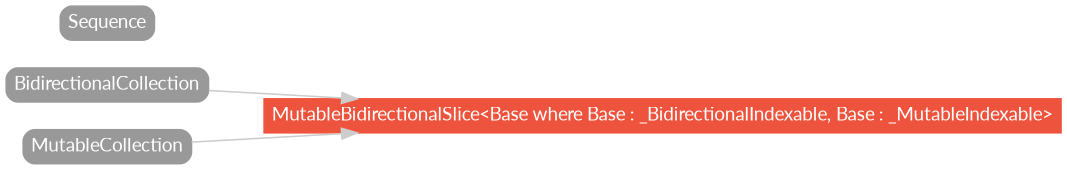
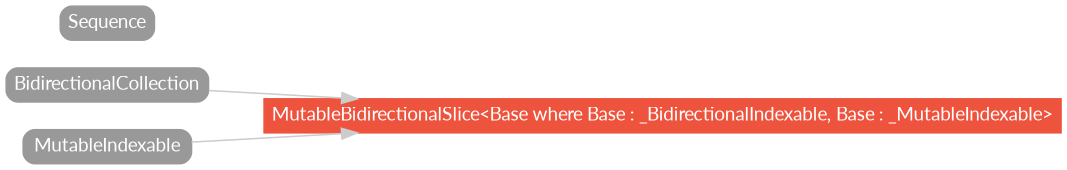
(107, 147) -> (107, 147)
